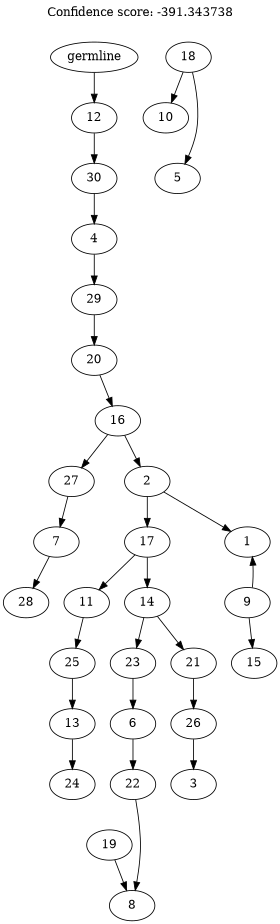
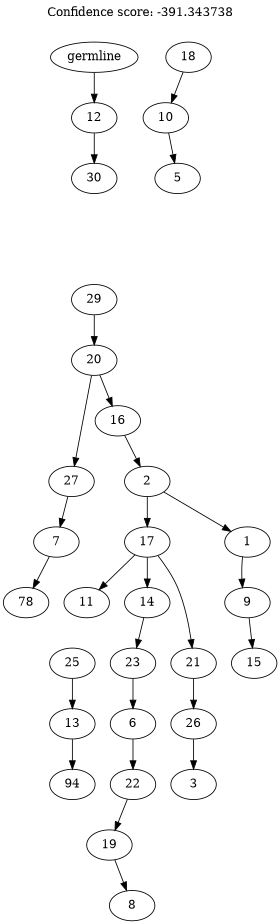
(198, 115) -> (171, 144)
(94, 239) -> none
(97, 448) -> (84, 417)
(253, 576) -> (242, 568)
(26, 603) -> (26, 603)
(81, 629) -> none
(168, 630) -> (181, 595)
(72, 784) -> (72, 784)
(140, 841) -> (123, 811)
